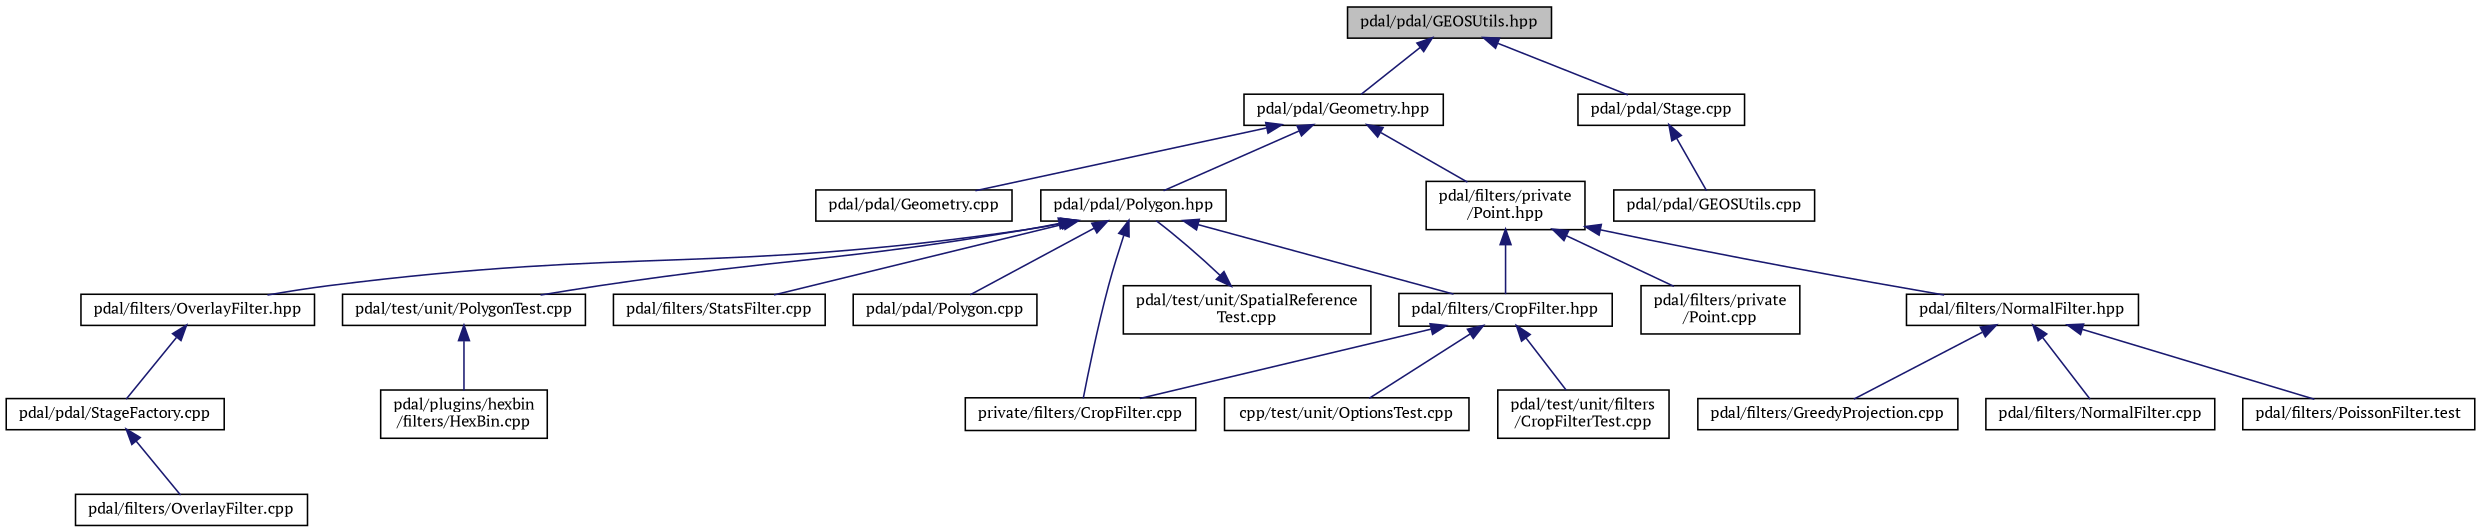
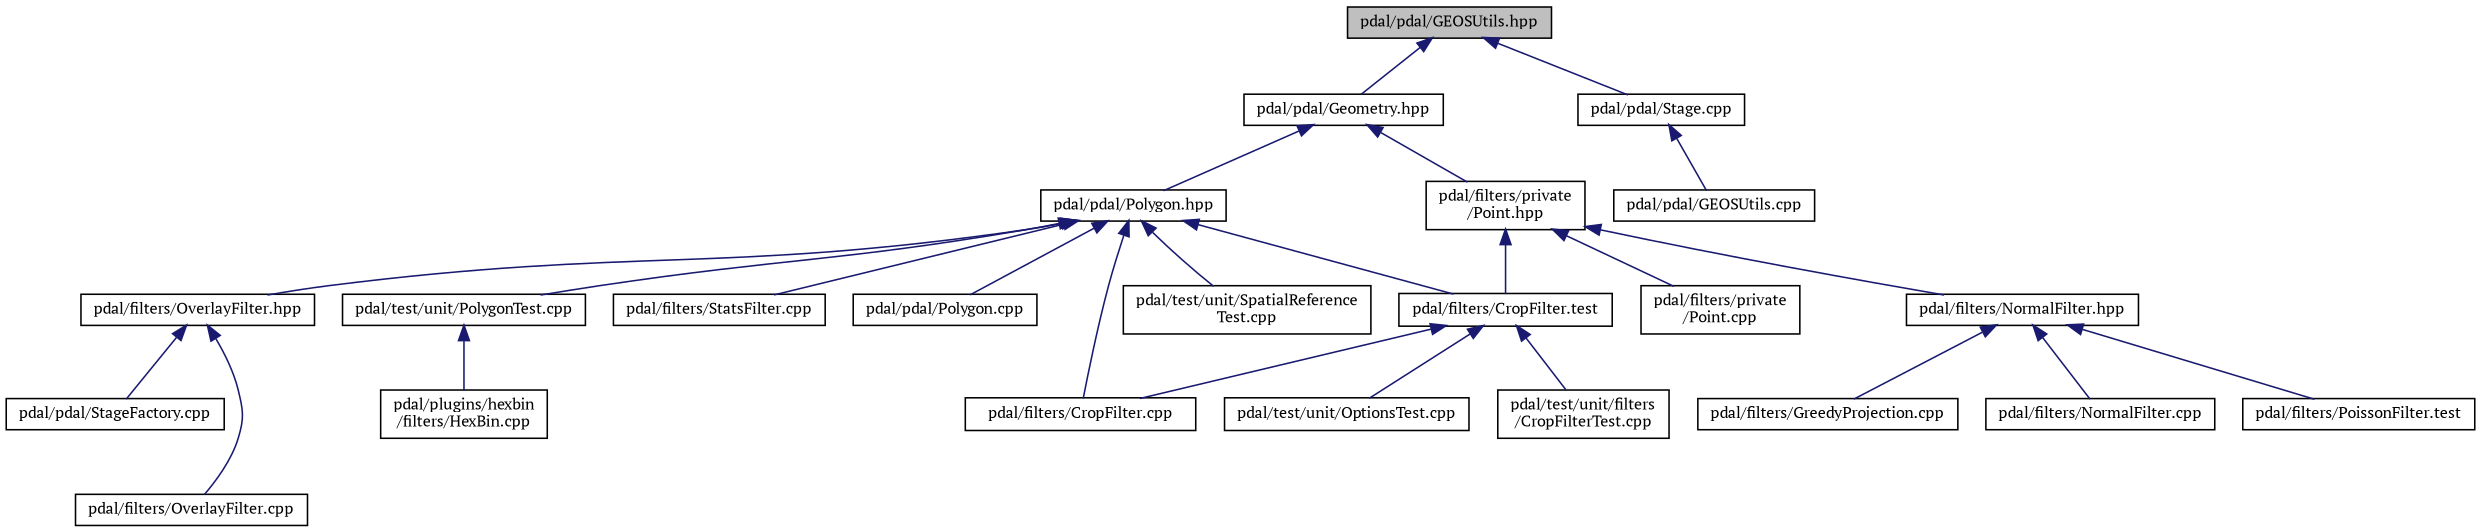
(914, 206) -> none
(1189, 247) -> (1182, 260)
(1506, 310) -> (1506, 310)
(1081, 414) -> (1081, 414)
(1347, 414) -> (1347, 414)
(158, 468) -> (242, 419)
